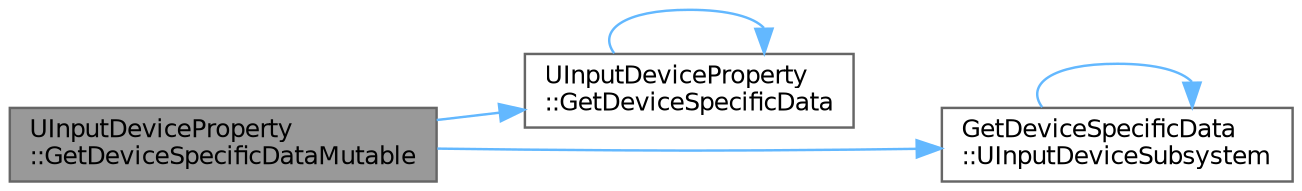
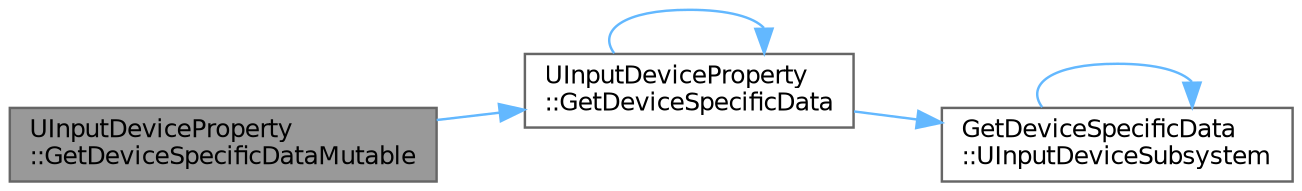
(677, 151) -> (886, 115)
